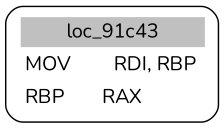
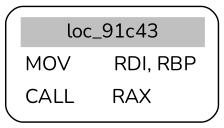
(84, 97) -> (89, 97)
